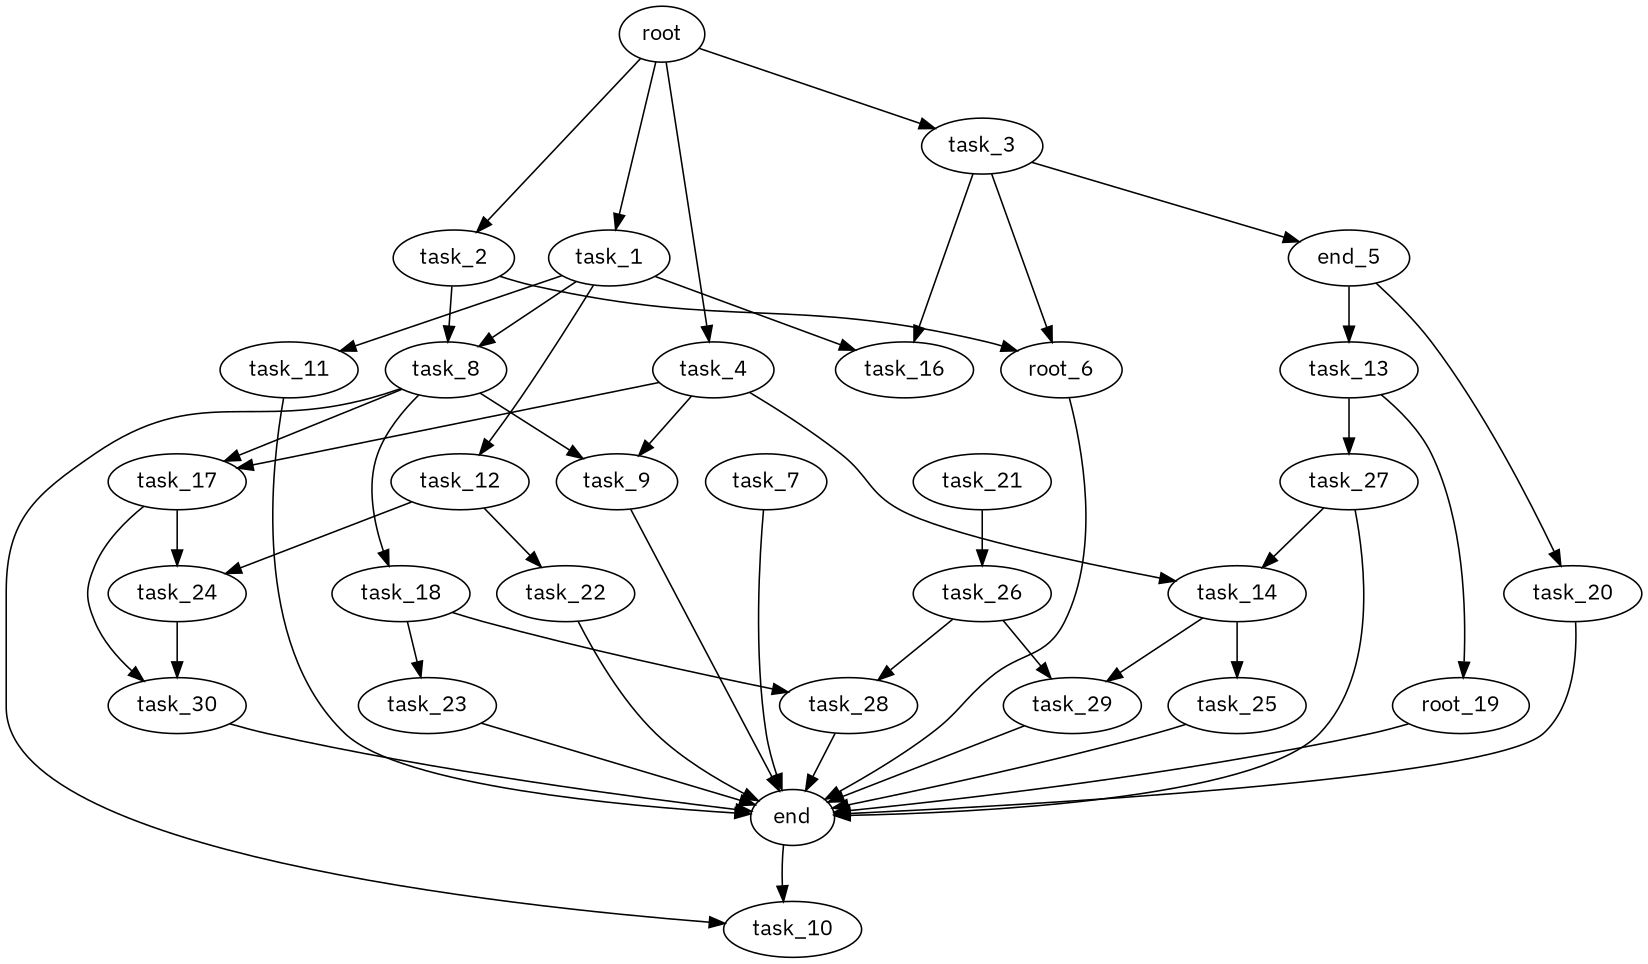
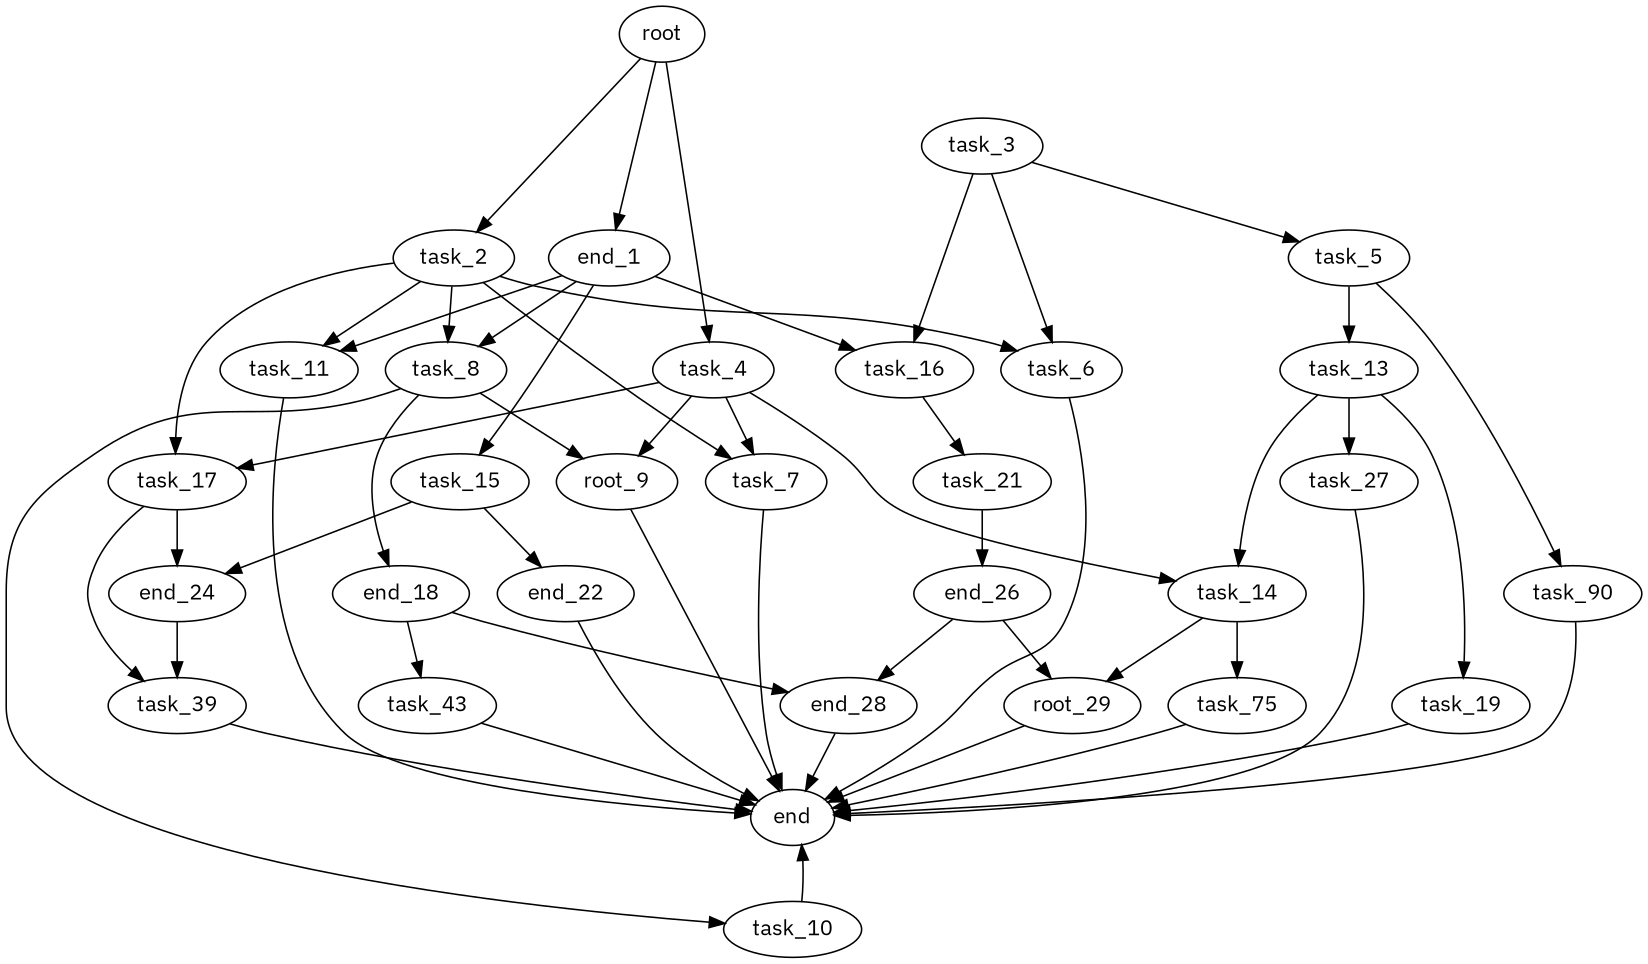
(809, 86) -> none
(609, 258) -> (609, 258)
(1349, 258) -> (1349, 258)
none -> (379, 309)
none -> (599, 369)
(1061, 370) -> (1061, 370)
none -> (736, 419)
none -> (939, 419)
(320, 422) -> (247, 309)
(460, 482) -> (460, 482)
(617, 482) -> (617, 482)
(1299, 532) -> (1262, 464)
(177, 594) -> (177, 594)
(401, 594) -> (401, 594)
(566, 594) -> (566, 594)
(982, 594) -> (982, 594)
(1573, 594) -> (1573, 594)
(177, 706) -> (177, 706)
(427, 706) -> (427, 706)
(849, 706) -> (849, 706)
(1072, 706) -> (1072, 706)
(1237, 706) -> (1237, 706)
(1461, 706) -> (1461, 706)
(782, 865) -> (803, 881)
